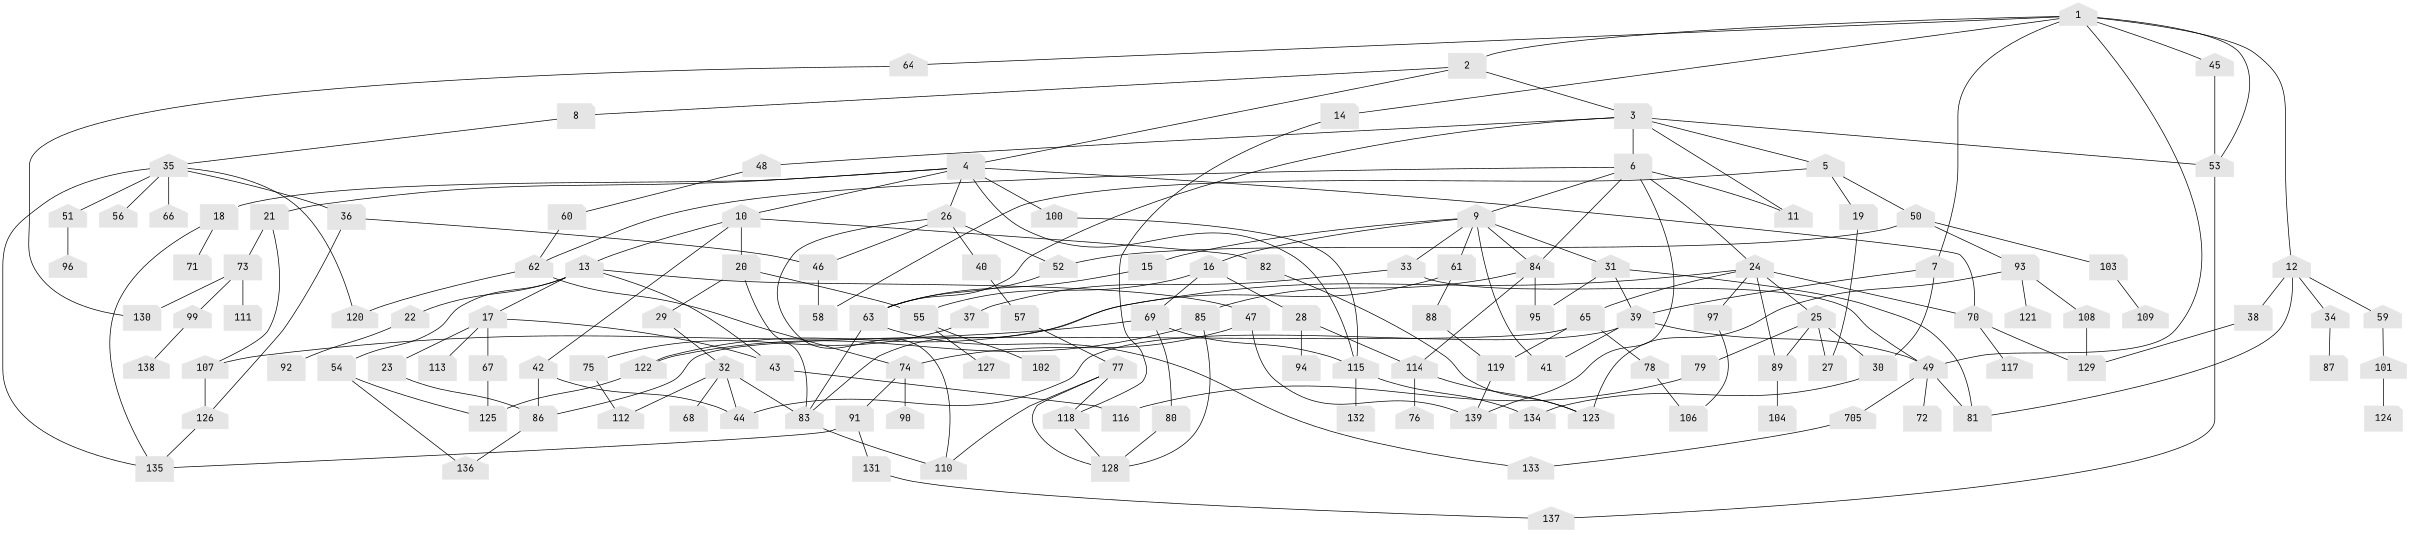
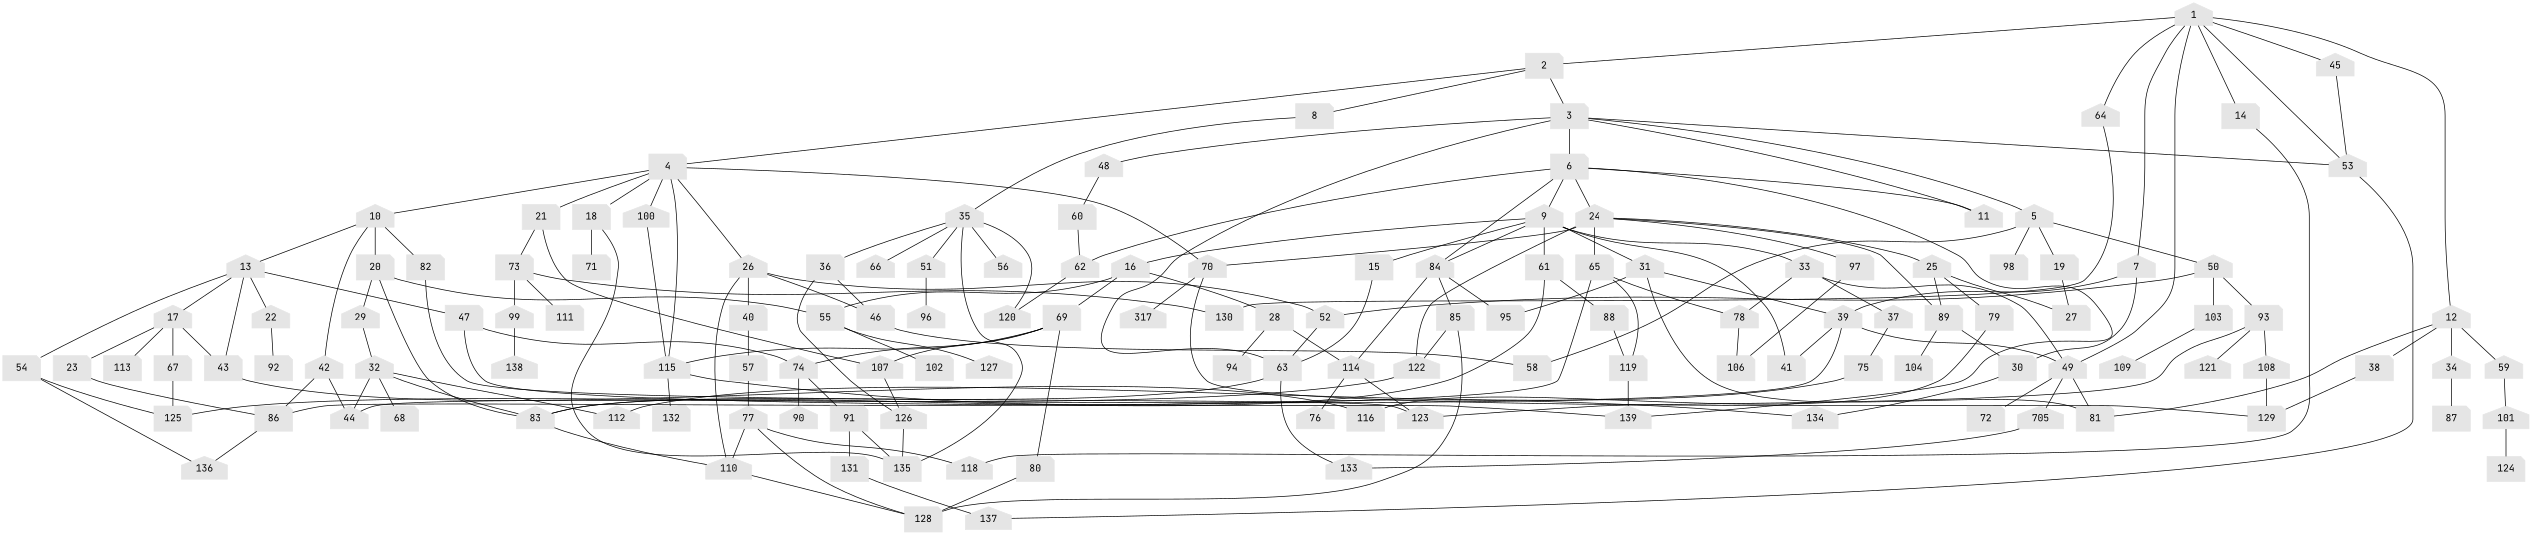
none -> (2009, 267)
none -> (1771, 294)
(722, 315) -> (929, 347)
(1846, 342) -> (1973, 338)
(2010, 368) -> (1143, 318)
(1087, 443) -> (828, 495)
